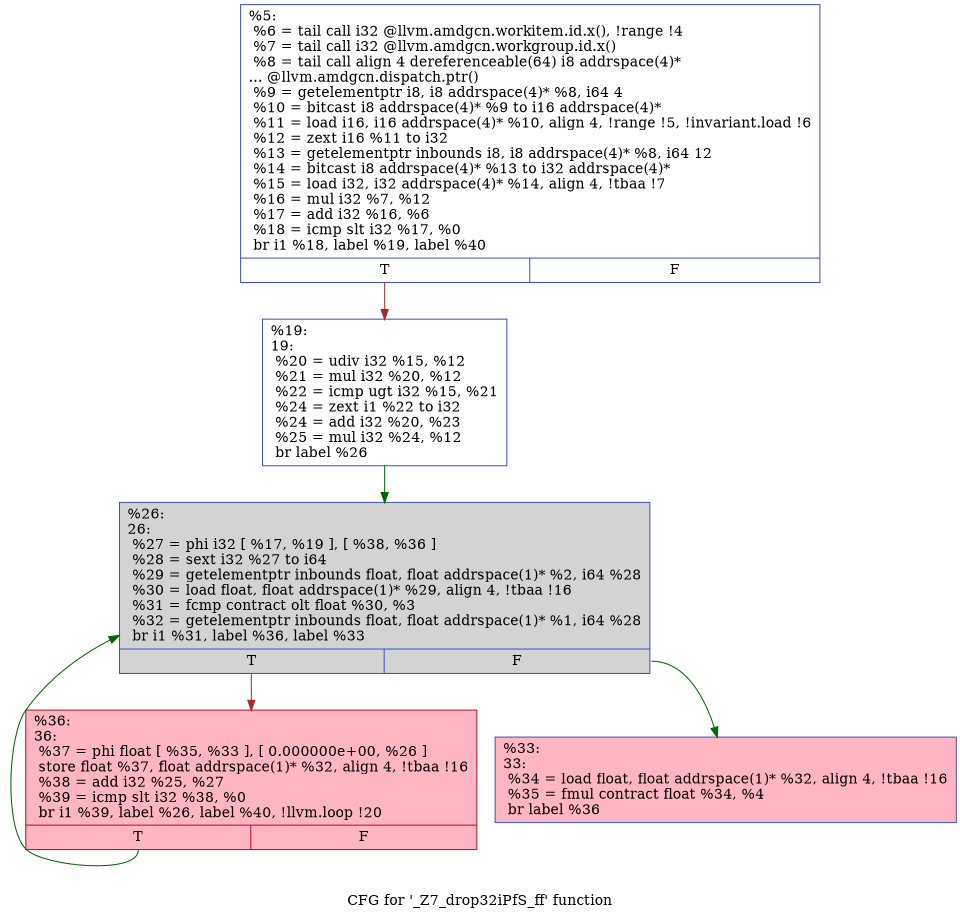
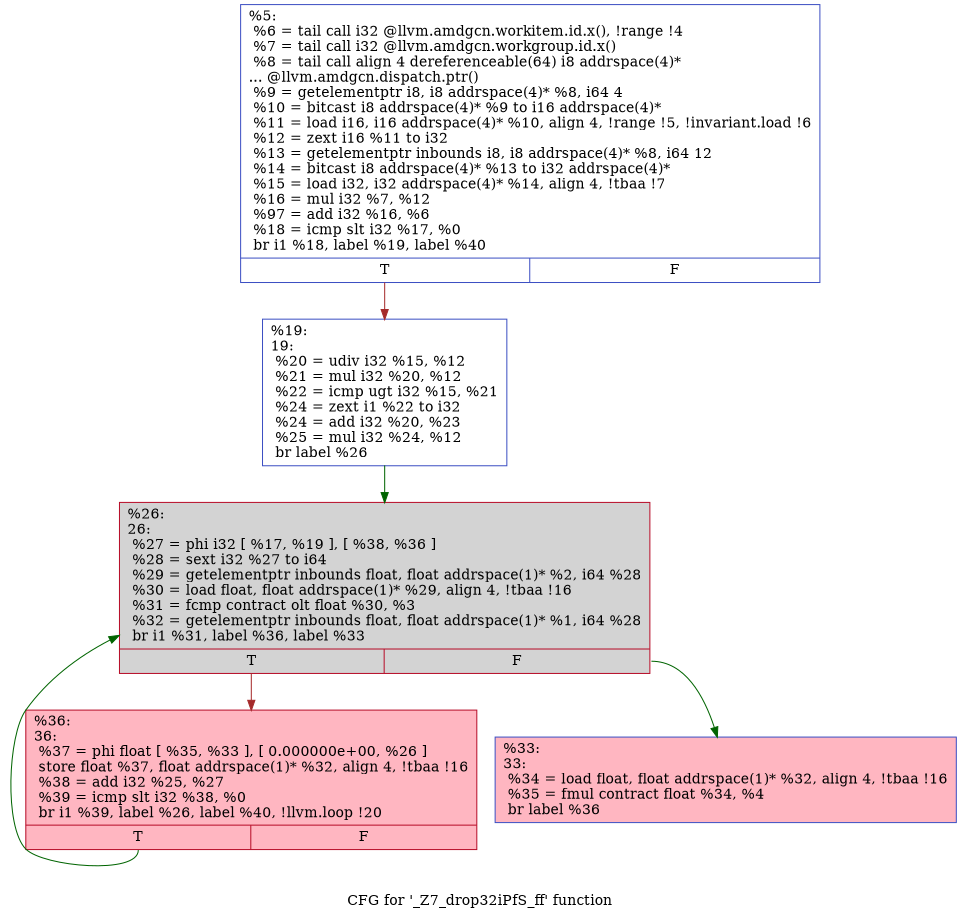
(339, 215) -> (339, 215)
(385, 588) -> (385, 588)
